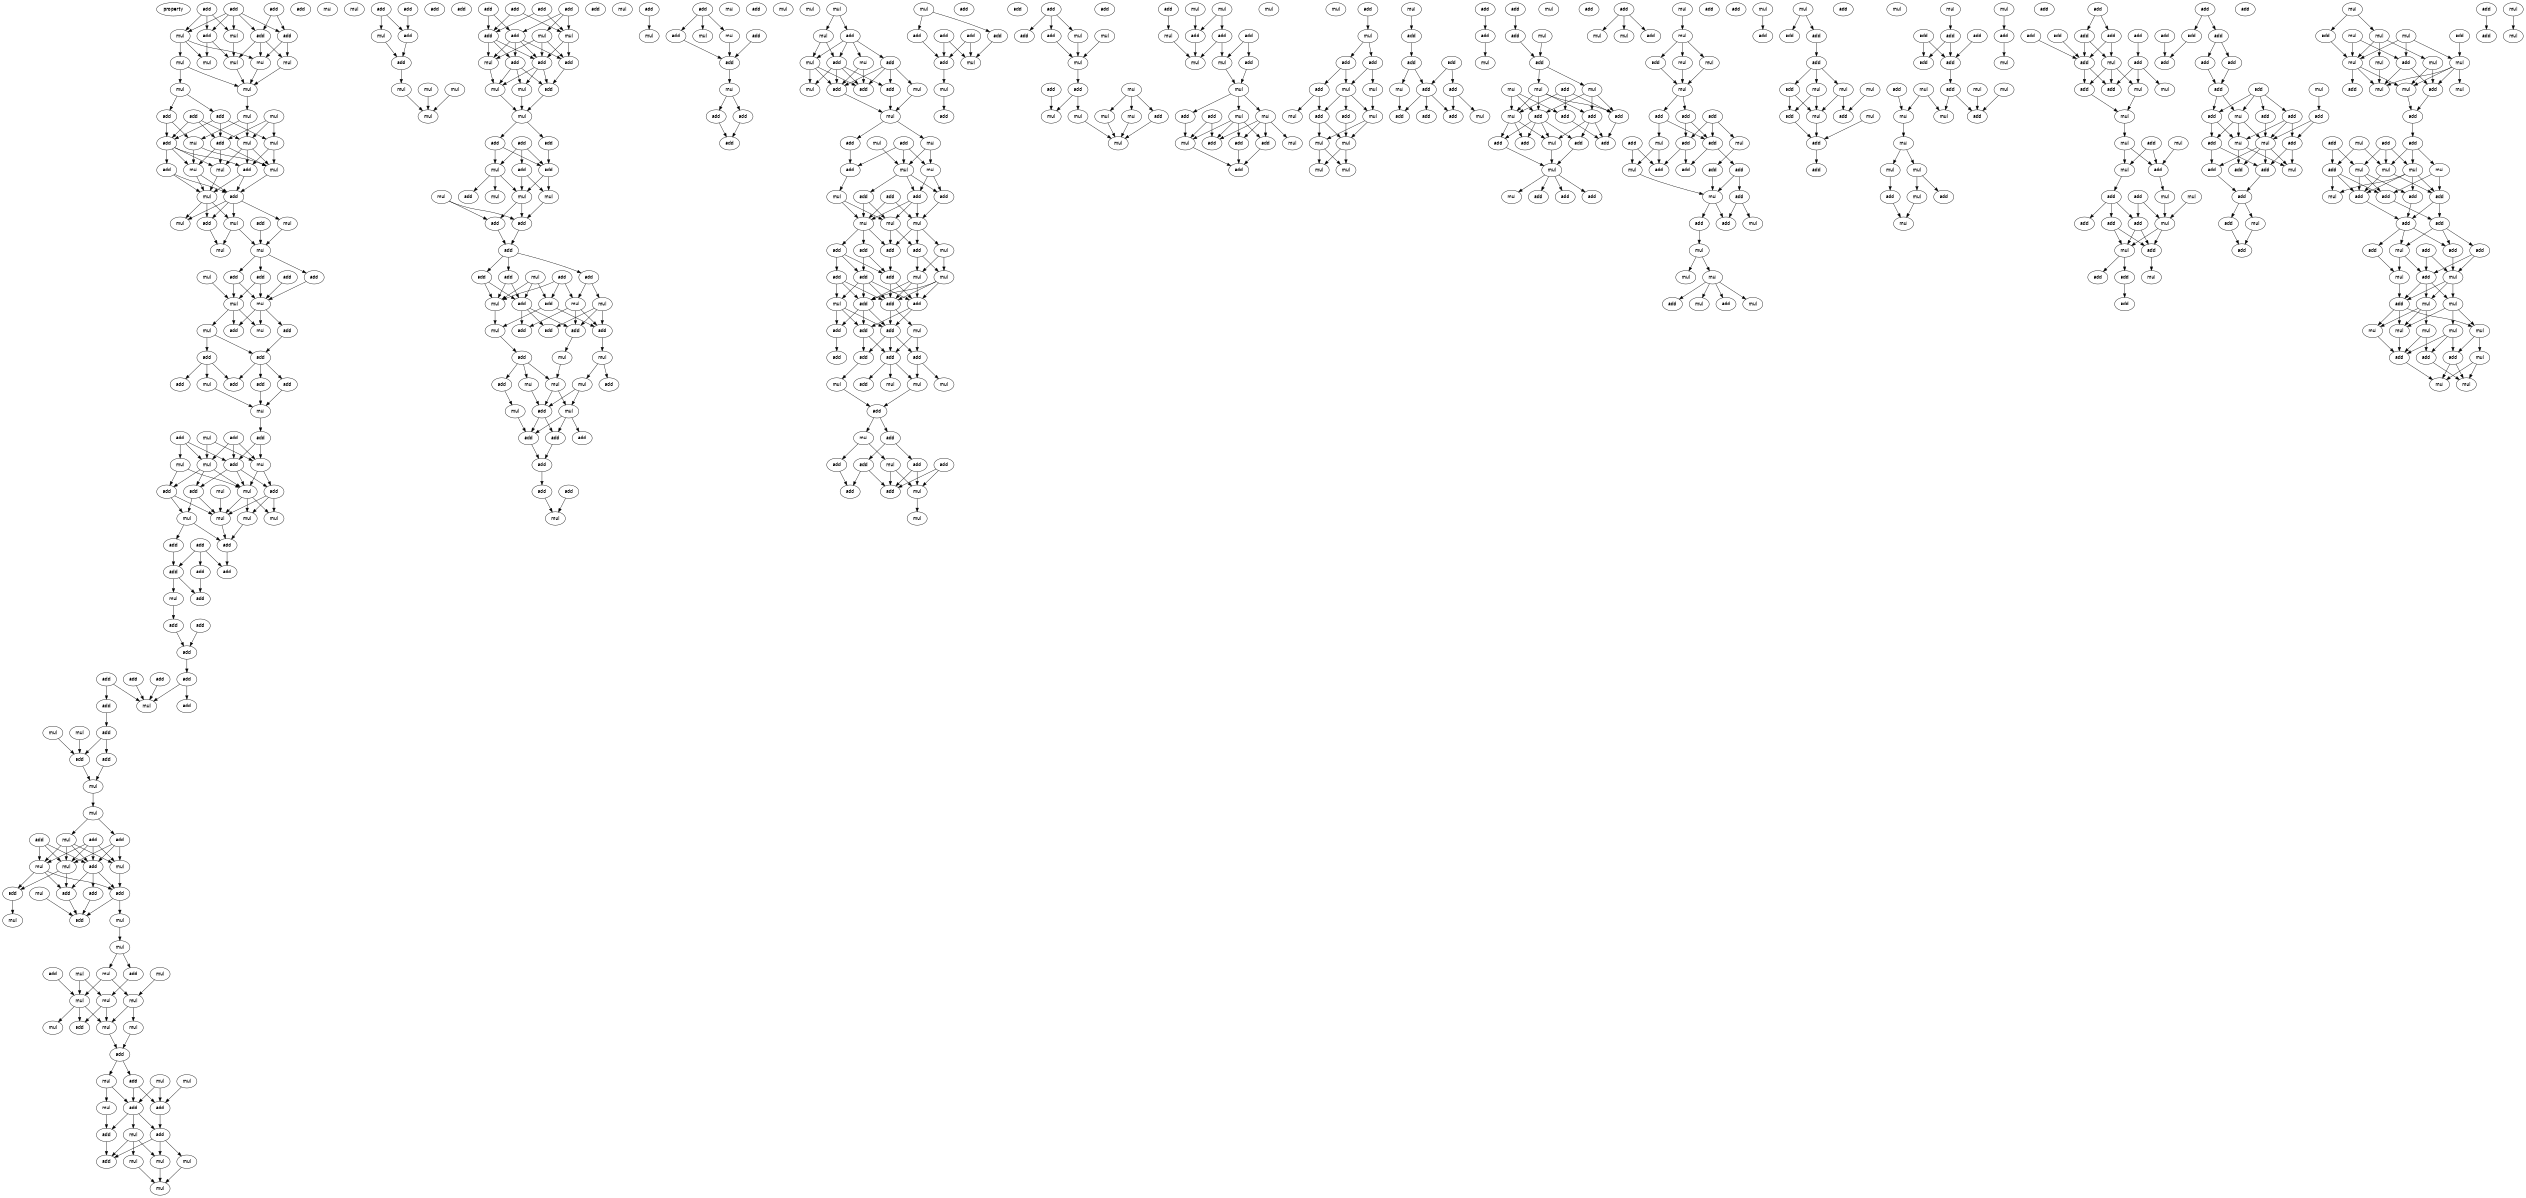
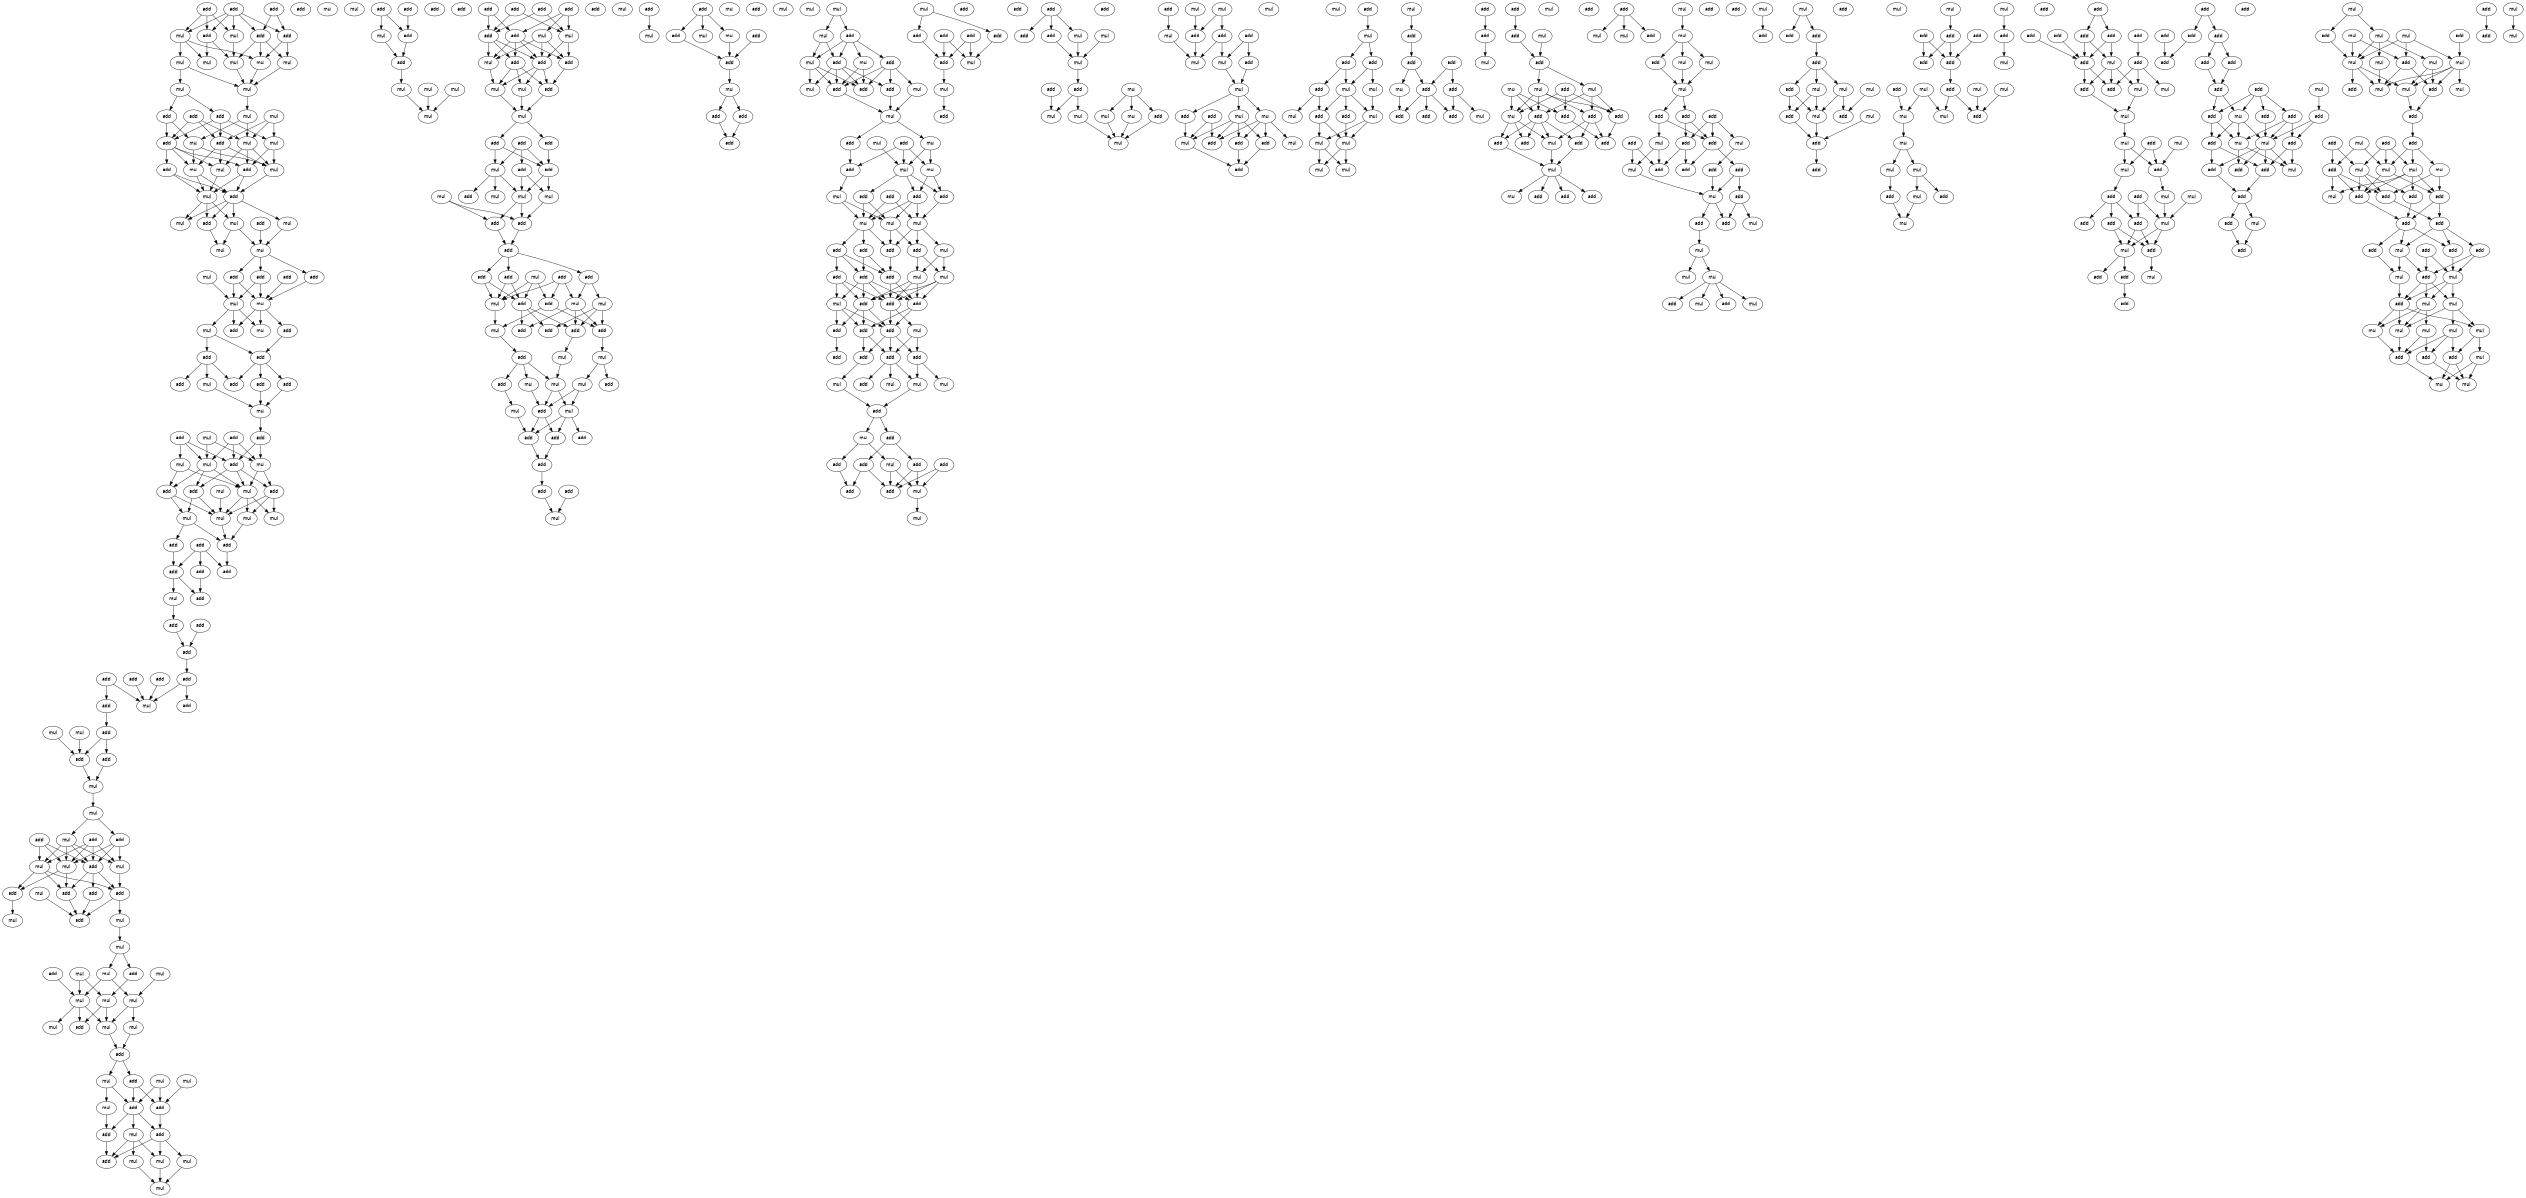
(173, 9) -> none
